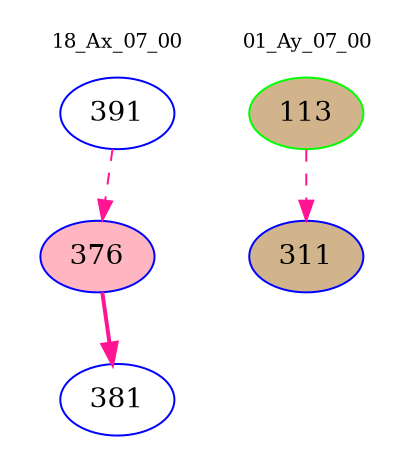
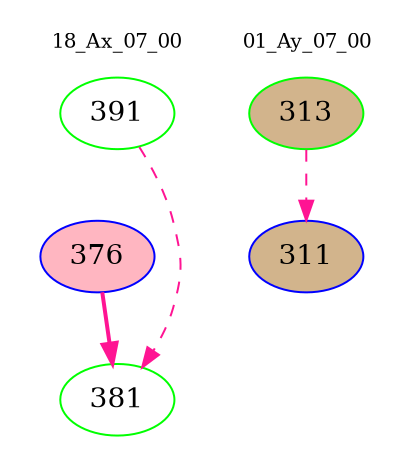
(117, 113) -> (117, 113)
(306, 113) -> (306, 113)
(109, 175) -> (179, 247)
(117, 400) -> (117, 400)
